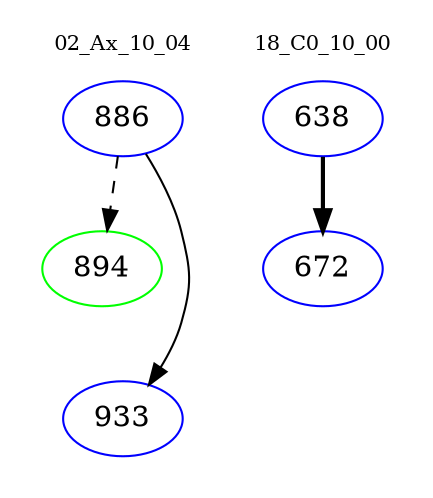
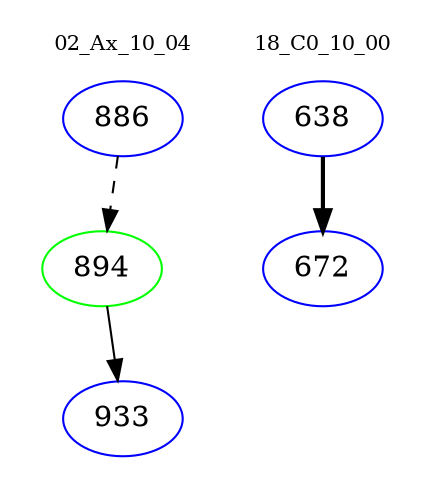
(187, 259) -> (111, 333)
